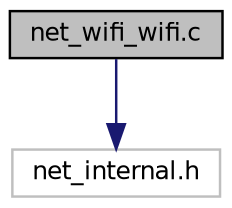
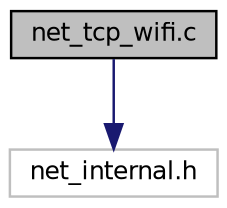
(116, 35) -> (114, 35)
